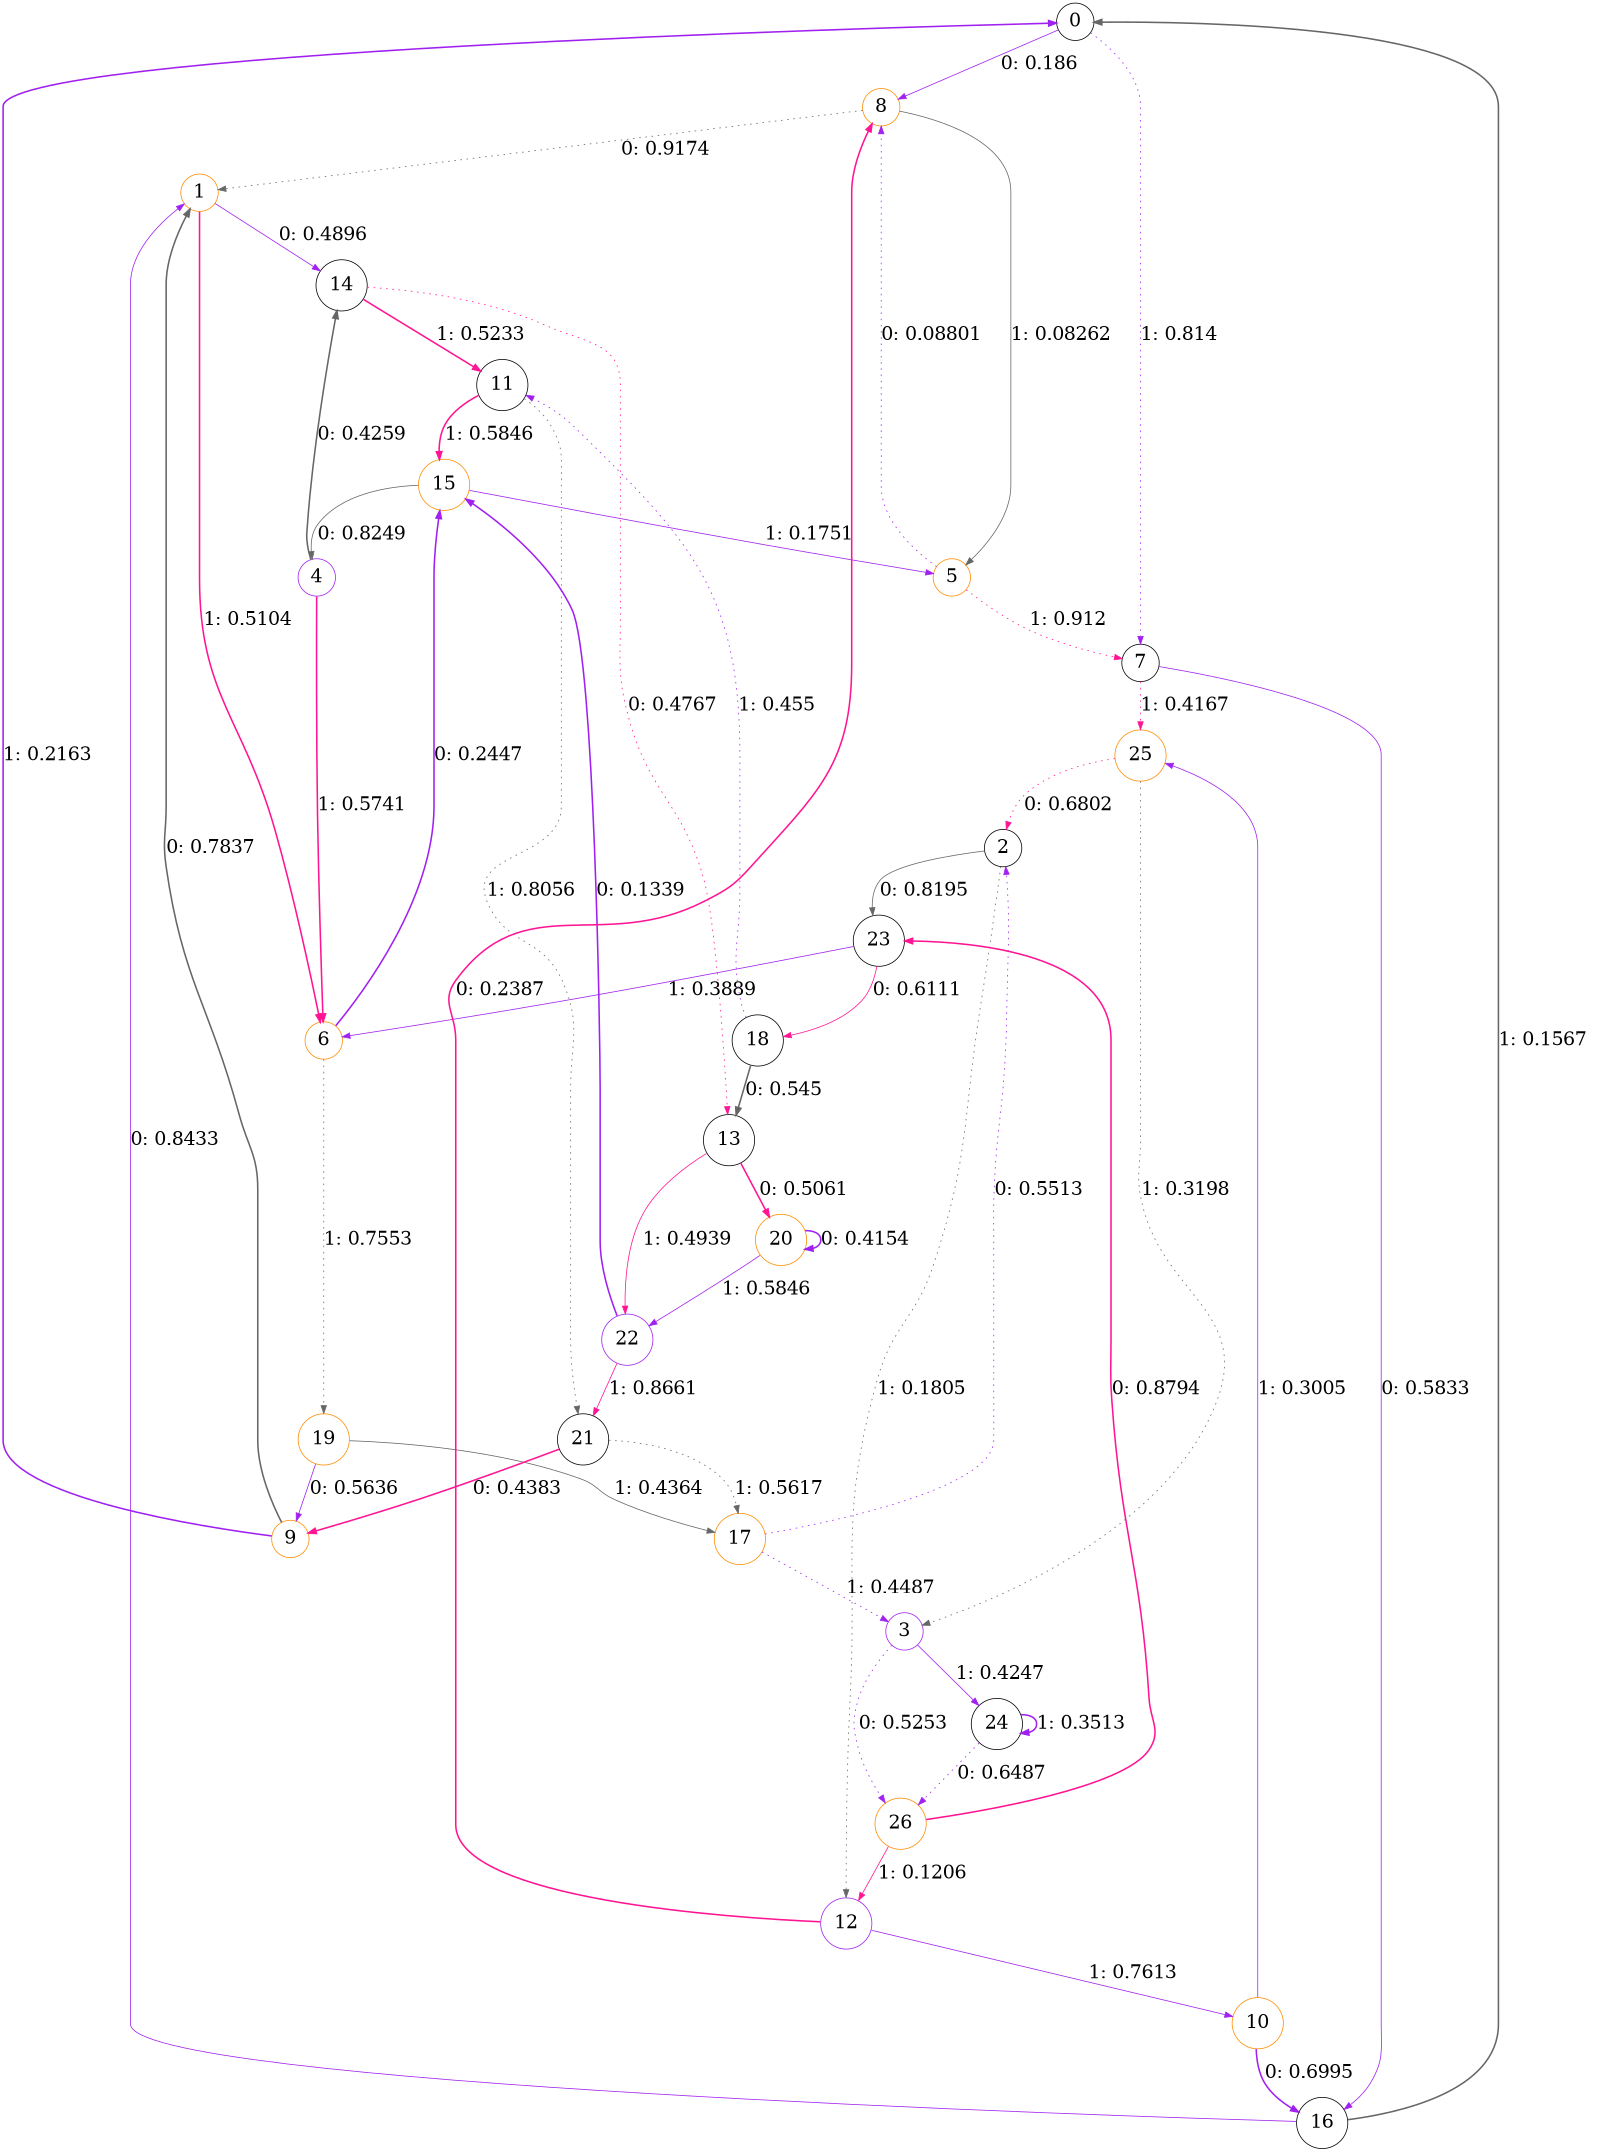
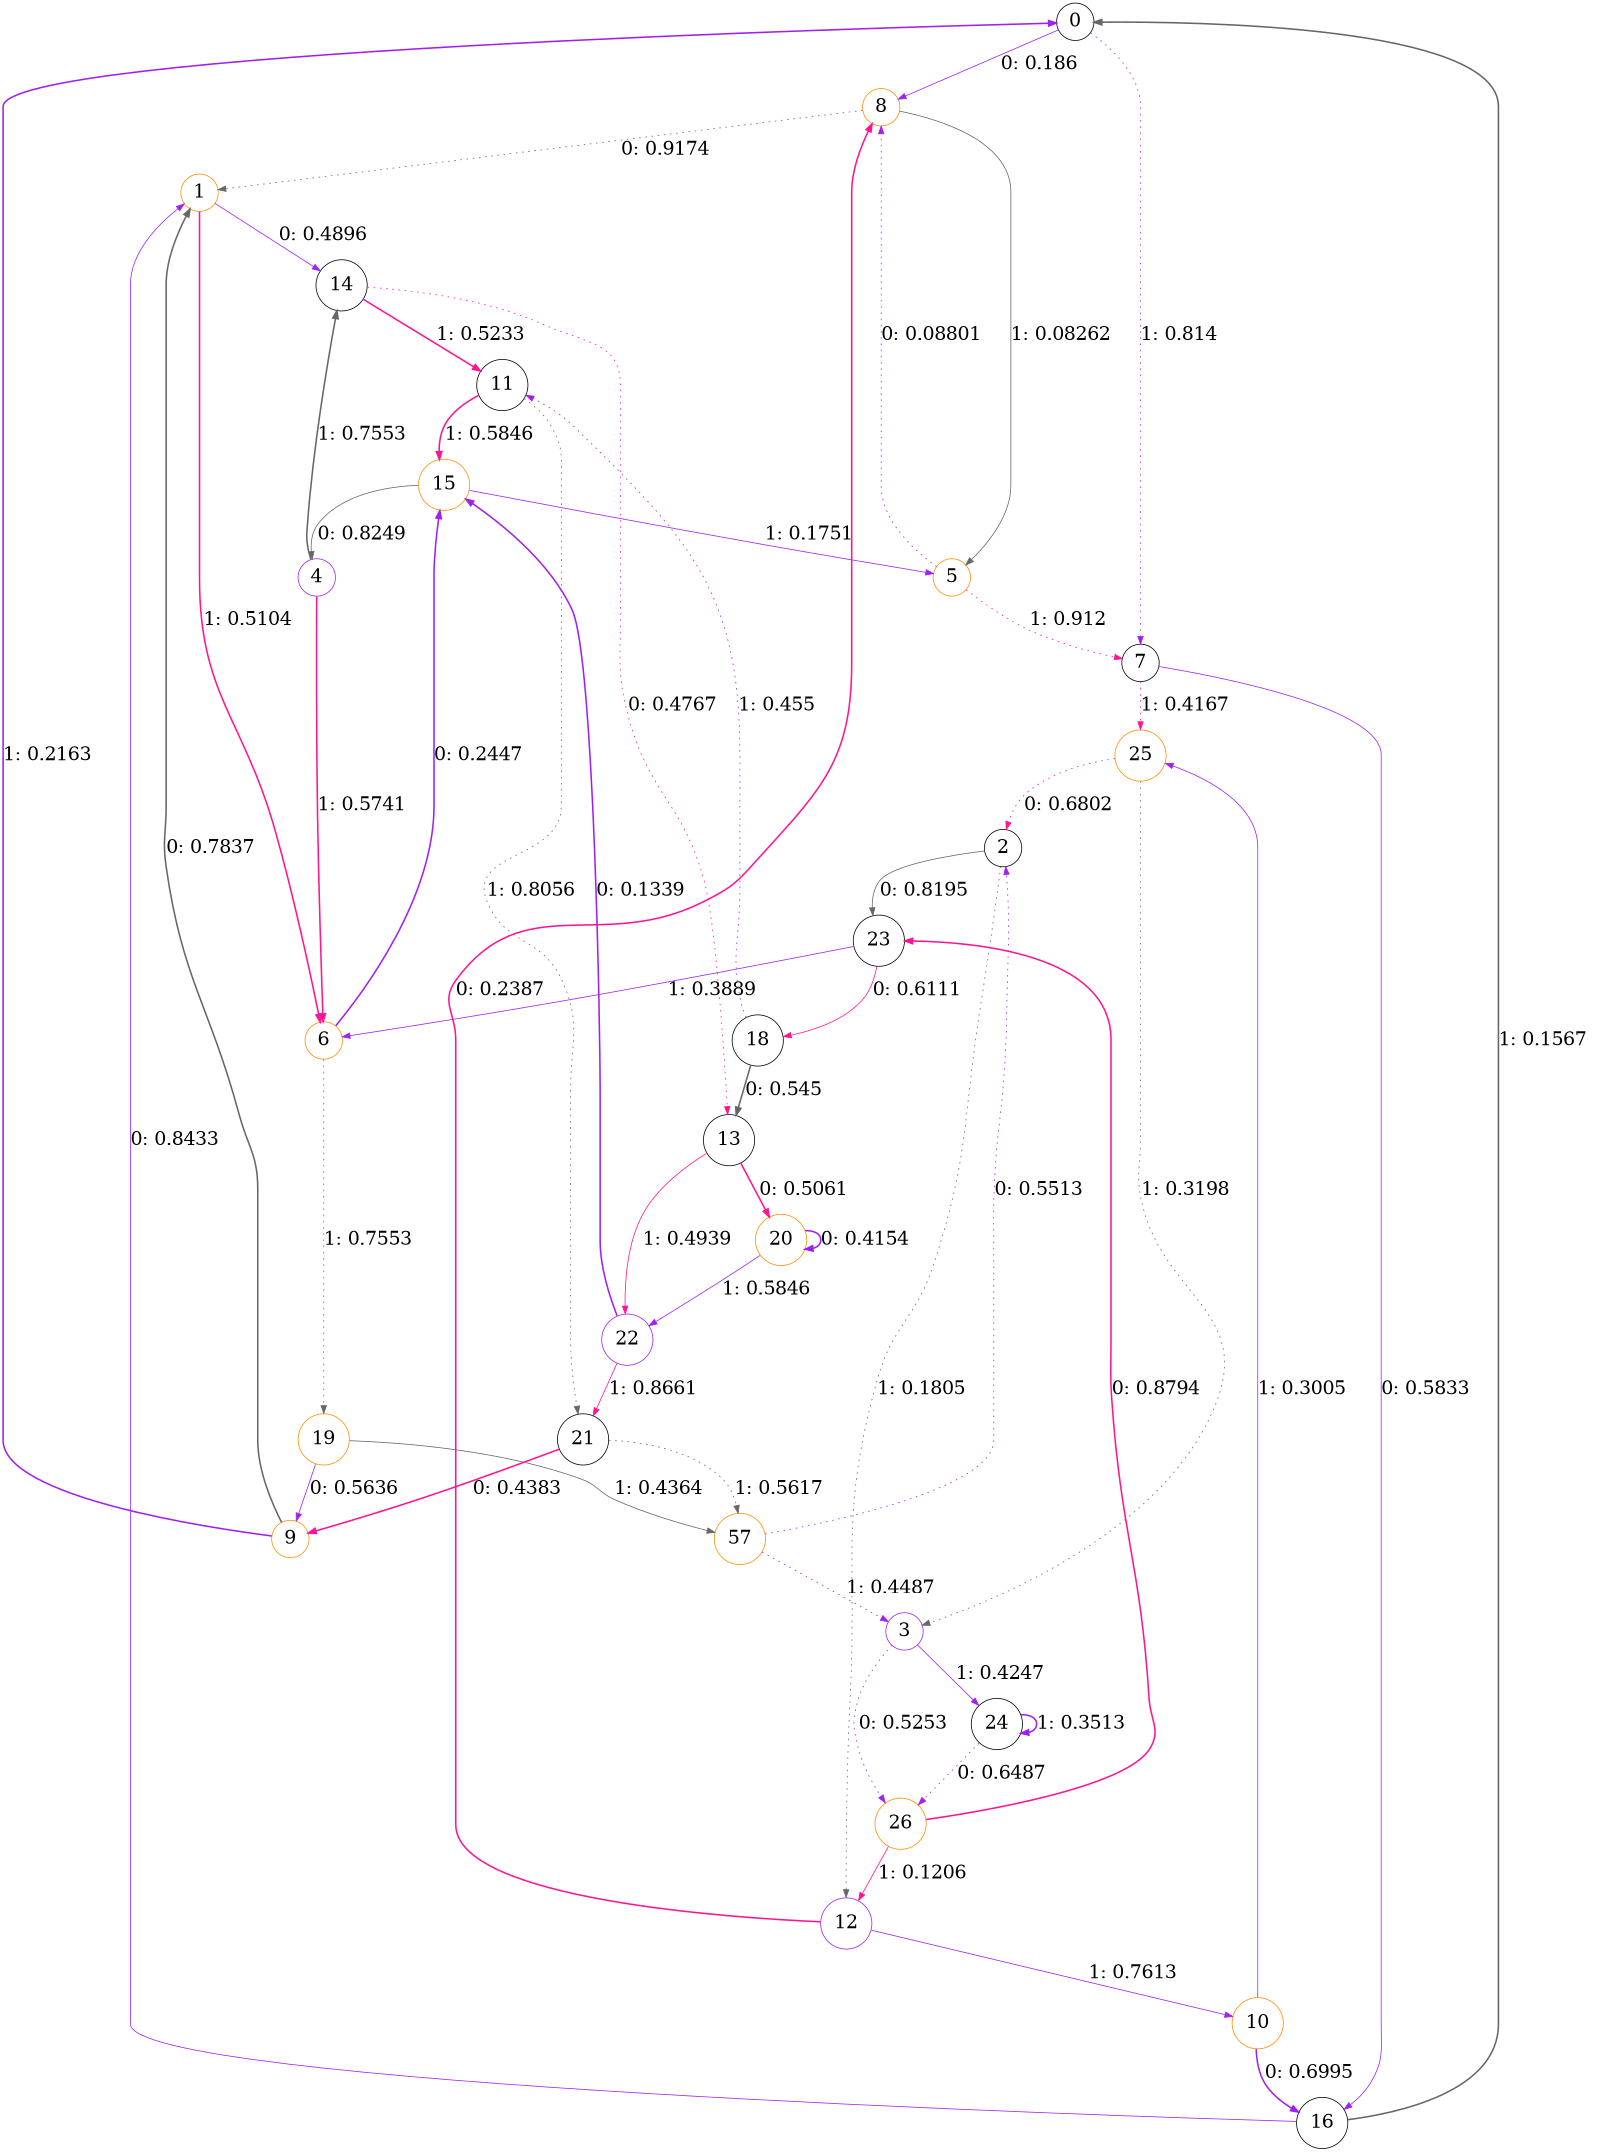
(370, 435) -> (370, 435)
(740, 1539) -> (740, 1539)
